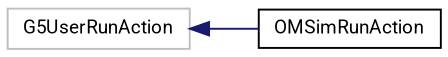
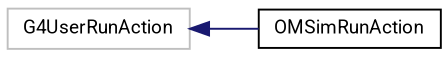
(99, 29) -> (99, 29)
